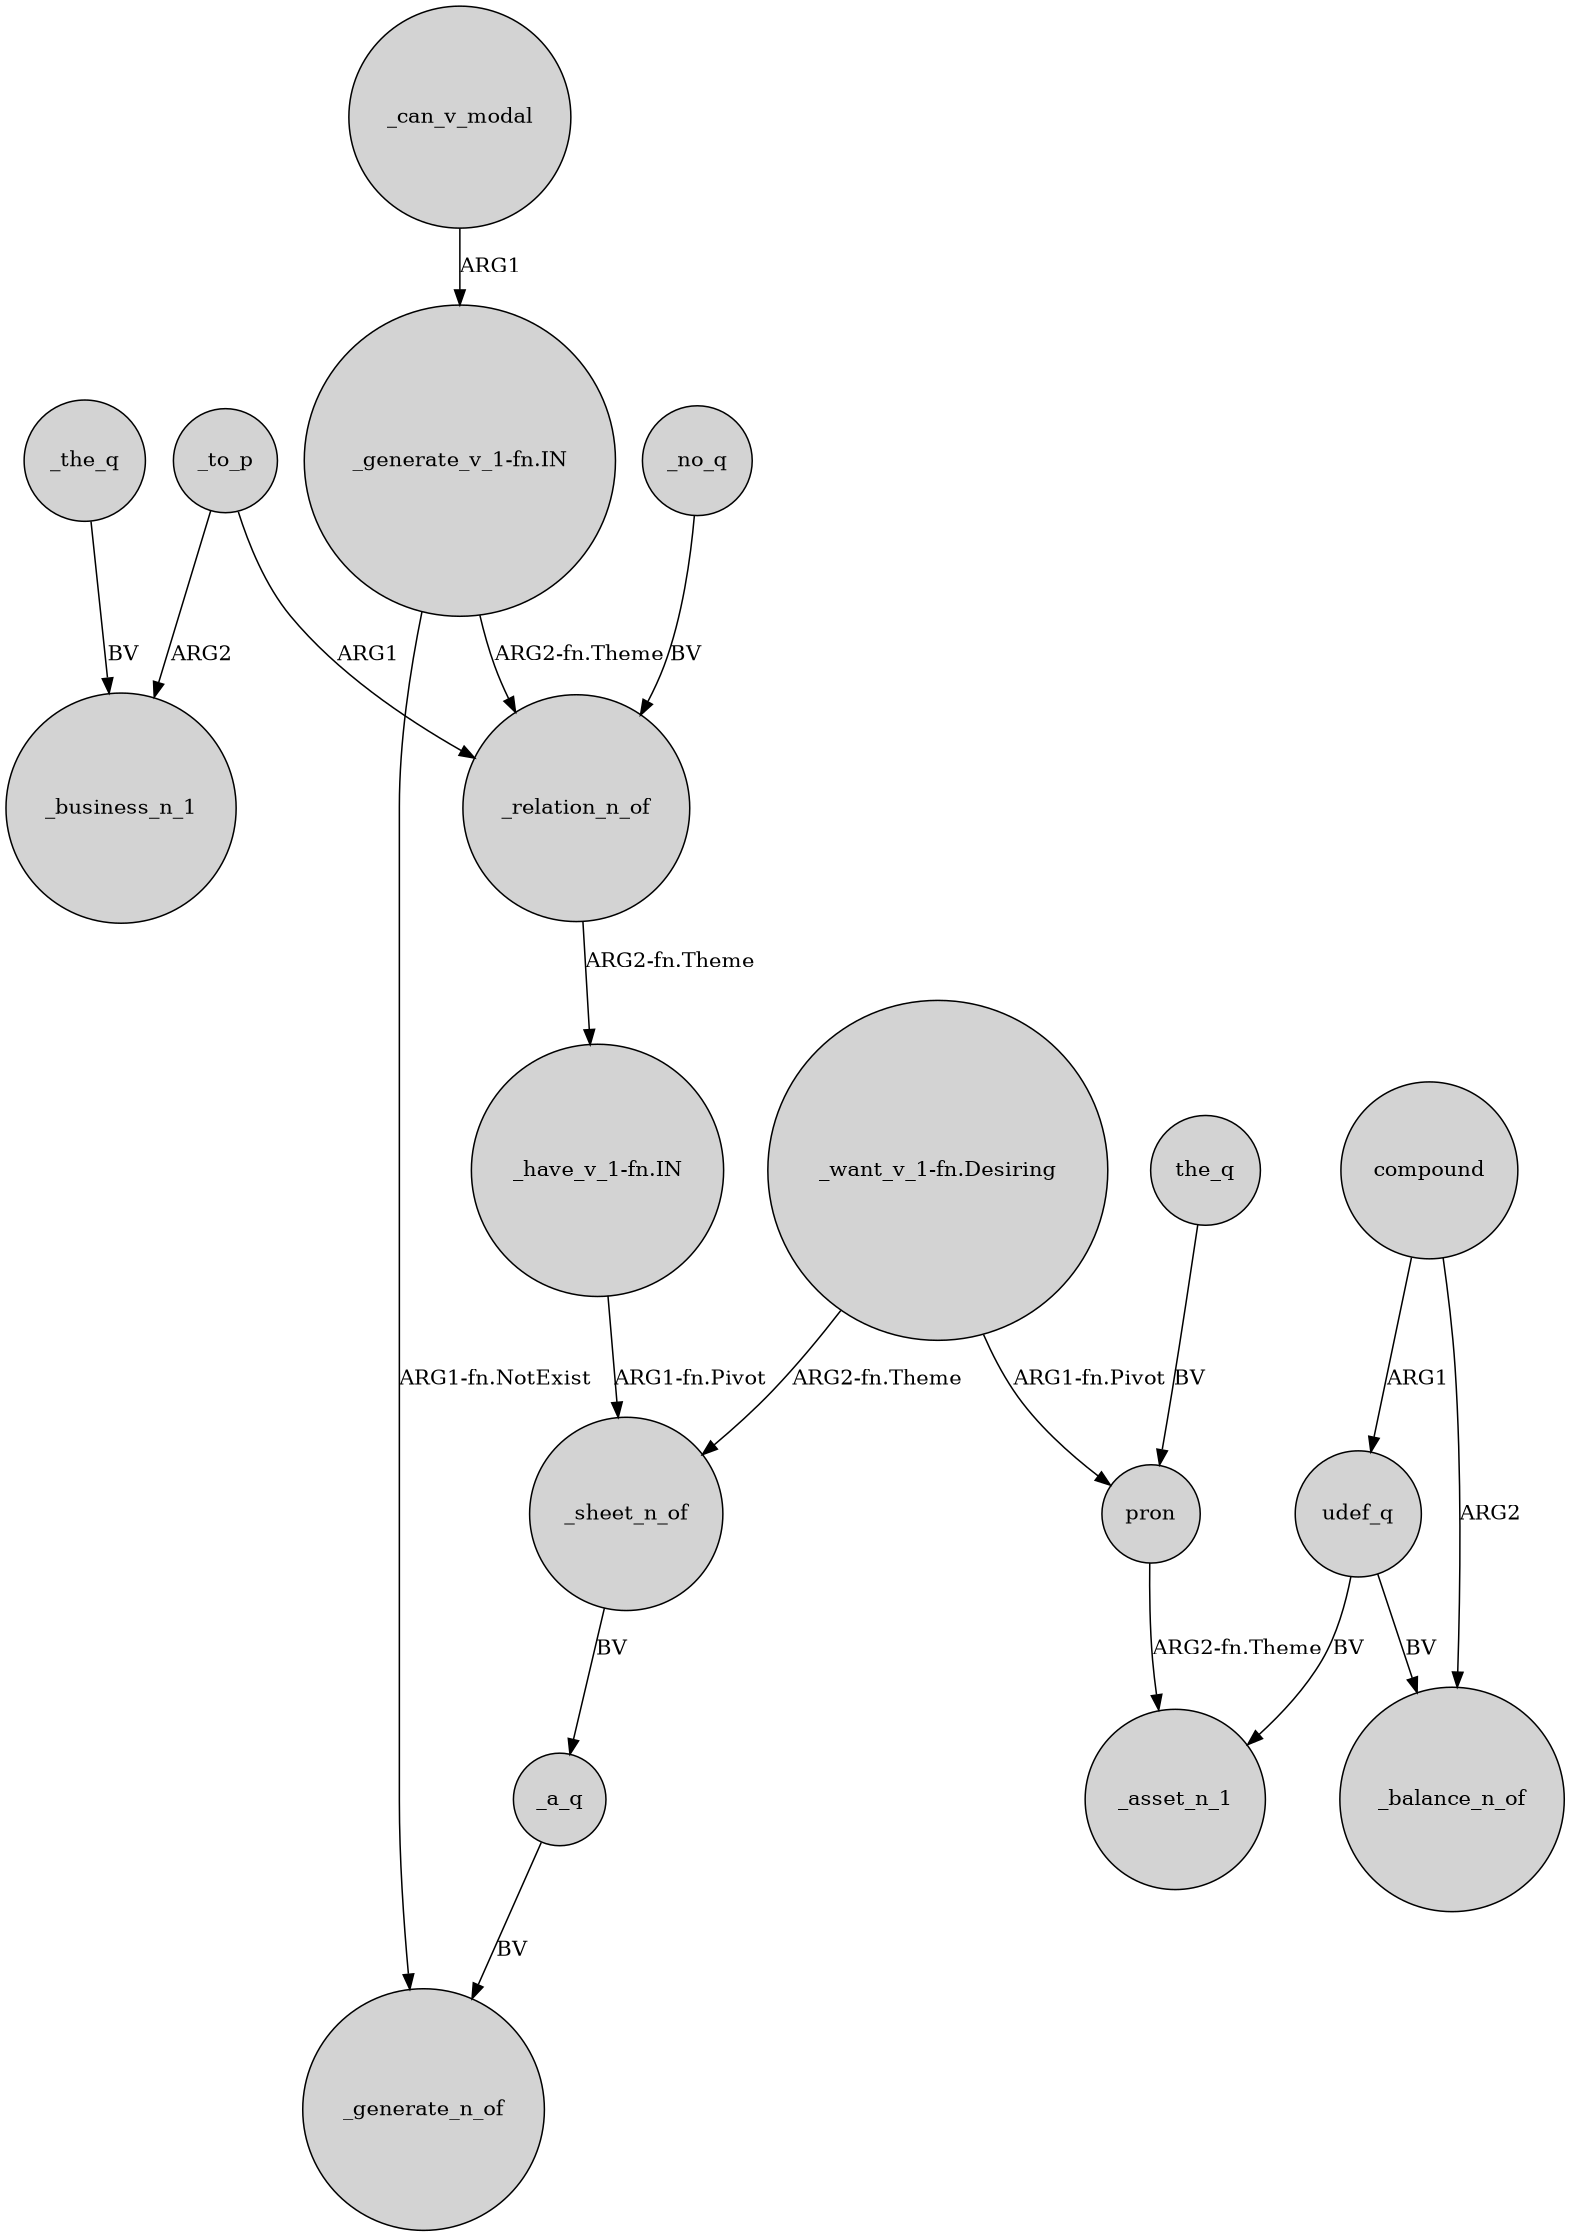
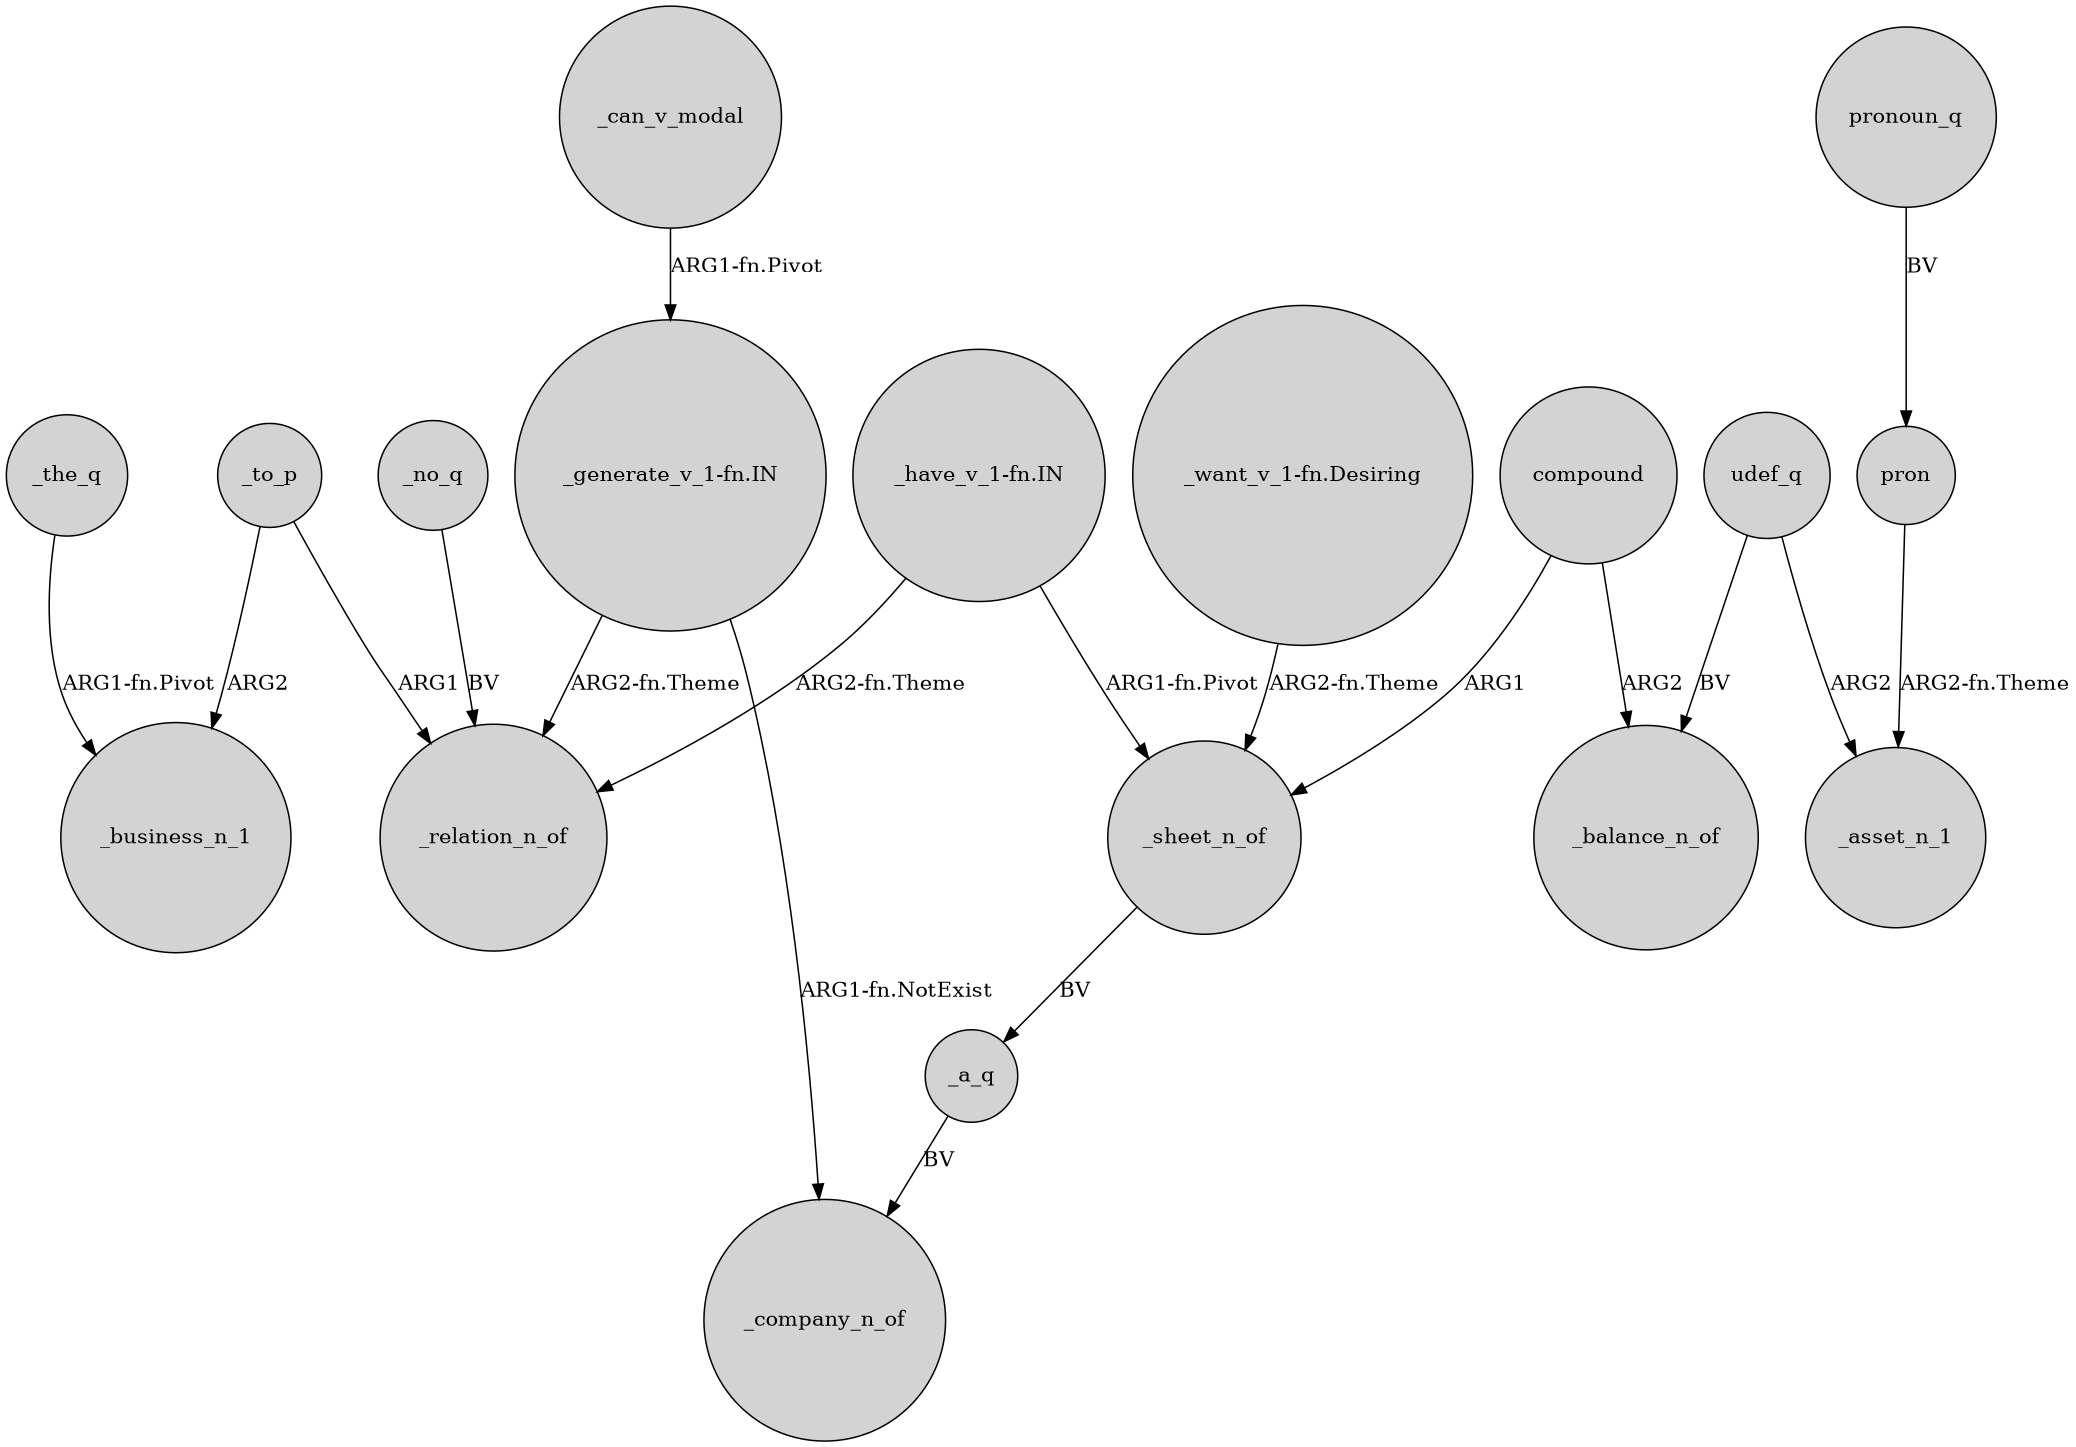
(491, 267) -> (747, 267)
(123, 655) -> (139, 684)
(586, 975) -> (770, 697)
(1206, 1170) -> (1906, 117)
(1393, 1347) -> (1448, 693)
(1031, 1413) -> none
(1348, 1649) -> (1862, 684)
(424, 2110) -> (825, 1320)
